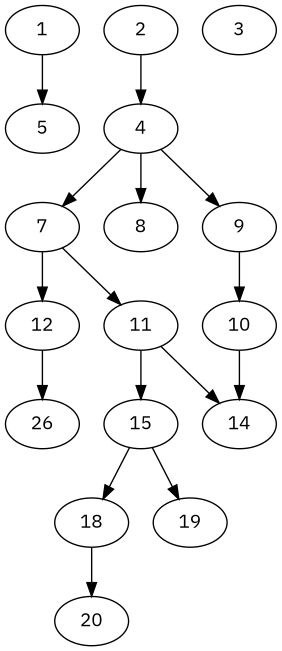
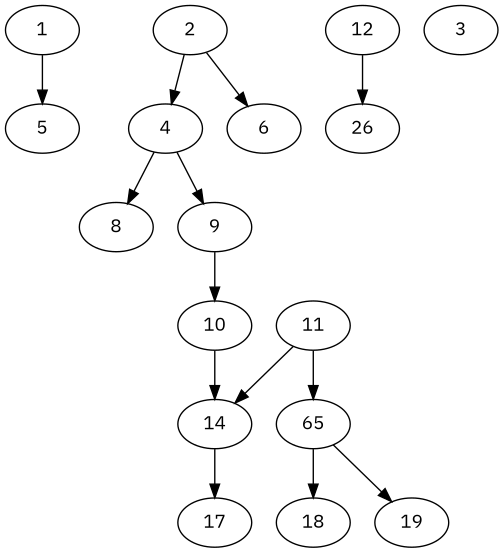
none -> (264, 129)
(42, 227) -> none
(141, 424) -> (313, 424)
none -> (215, 523)
(92, 621) -> none
